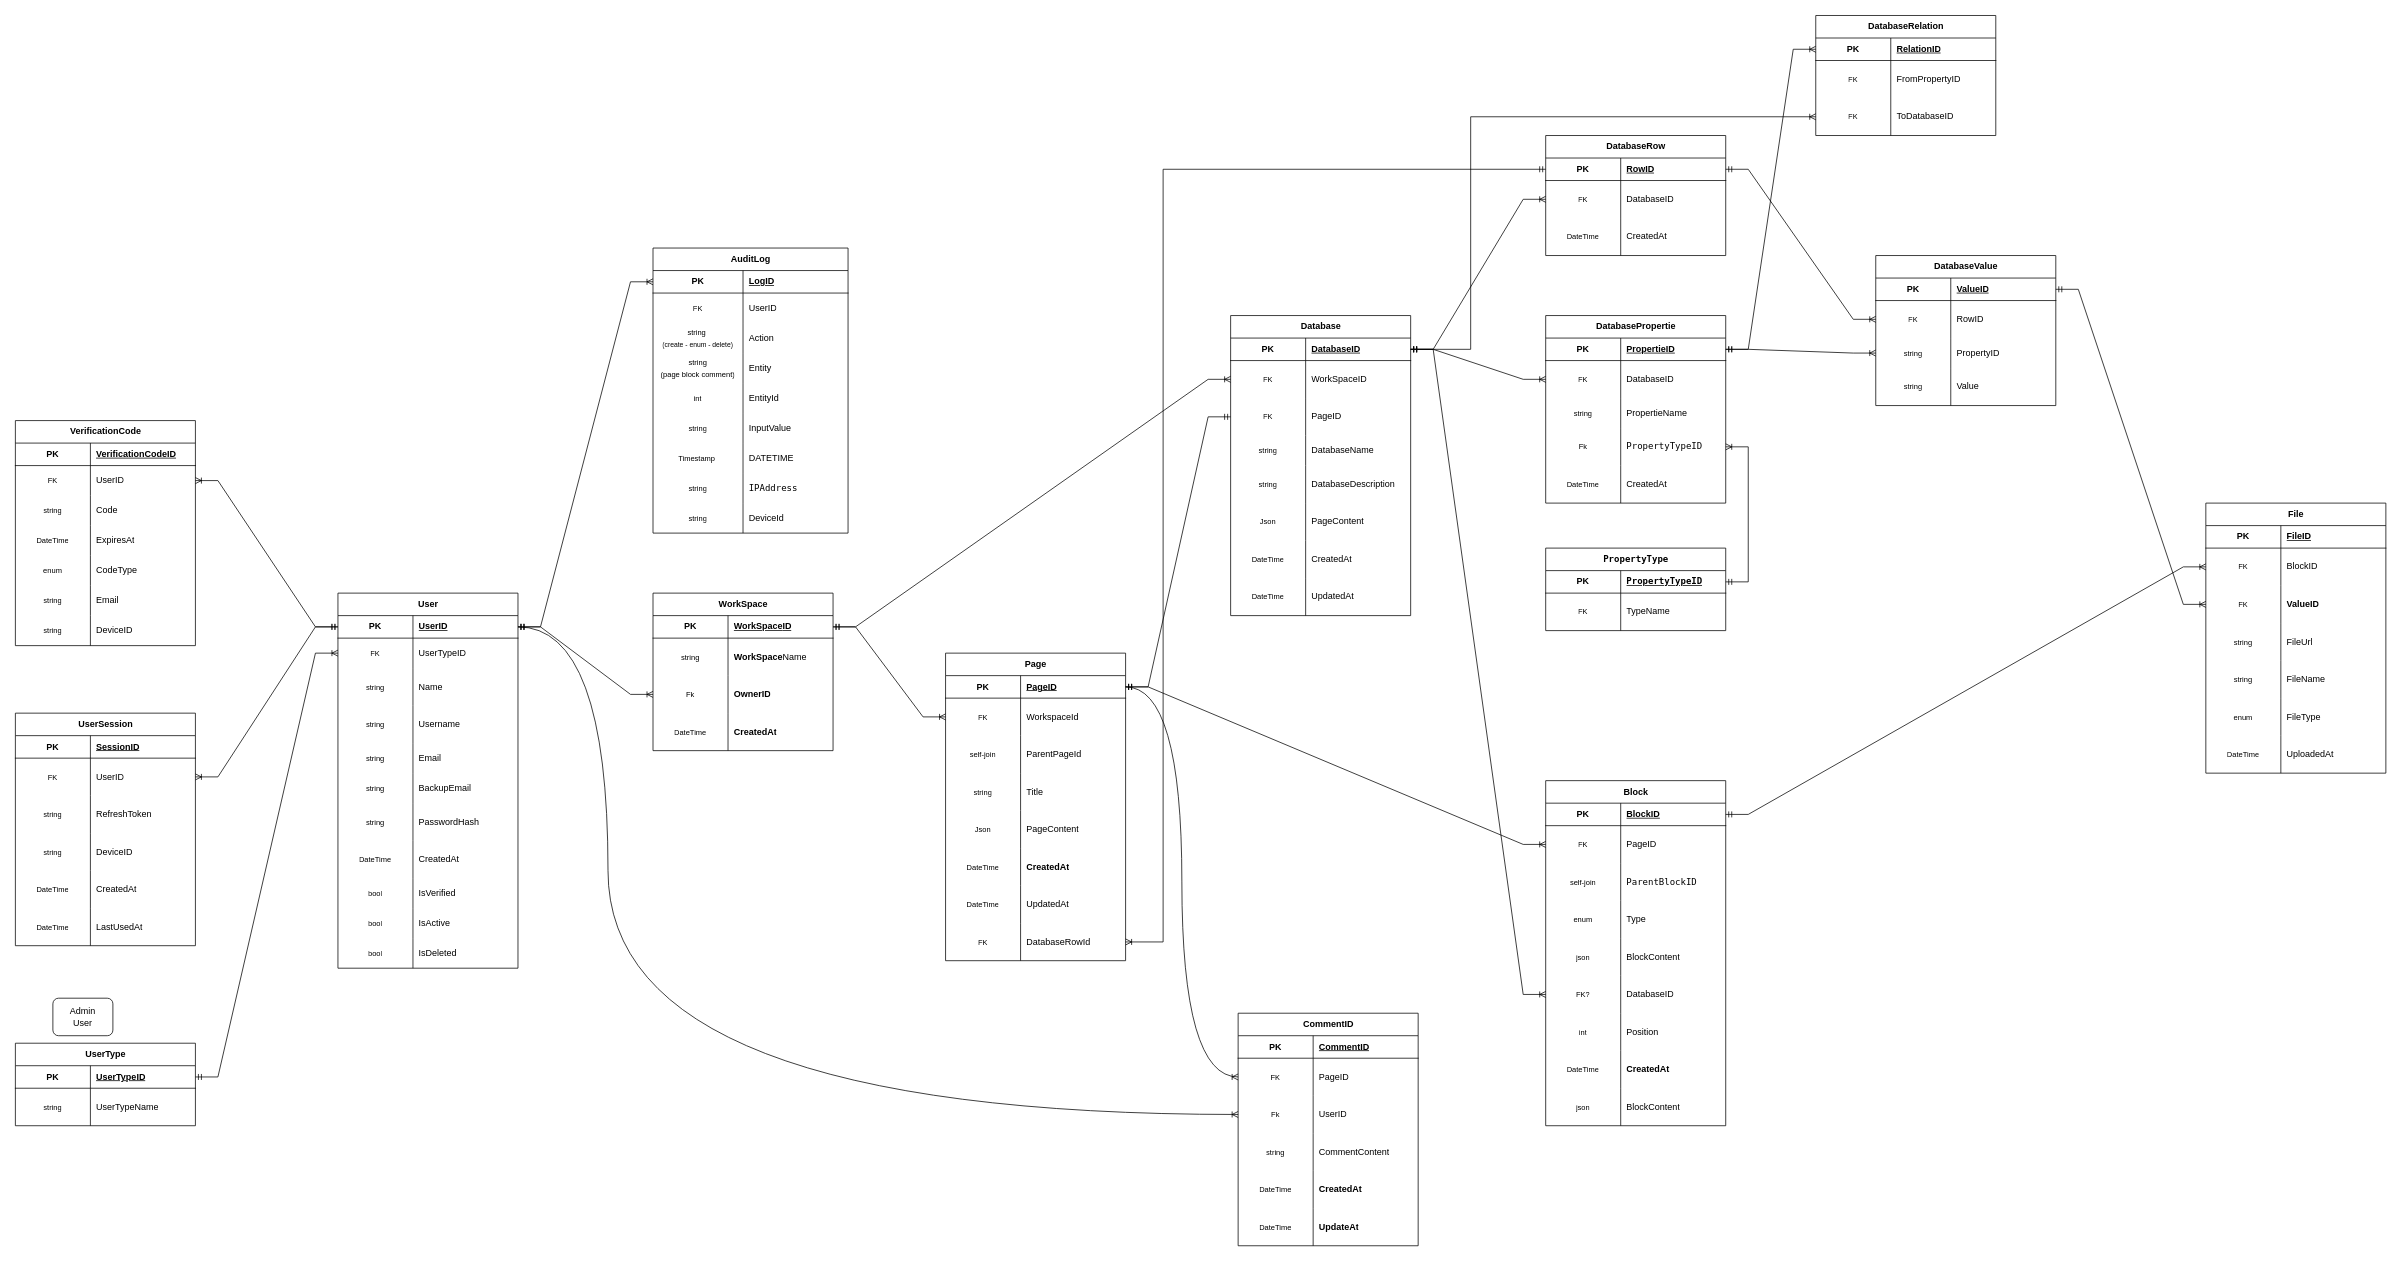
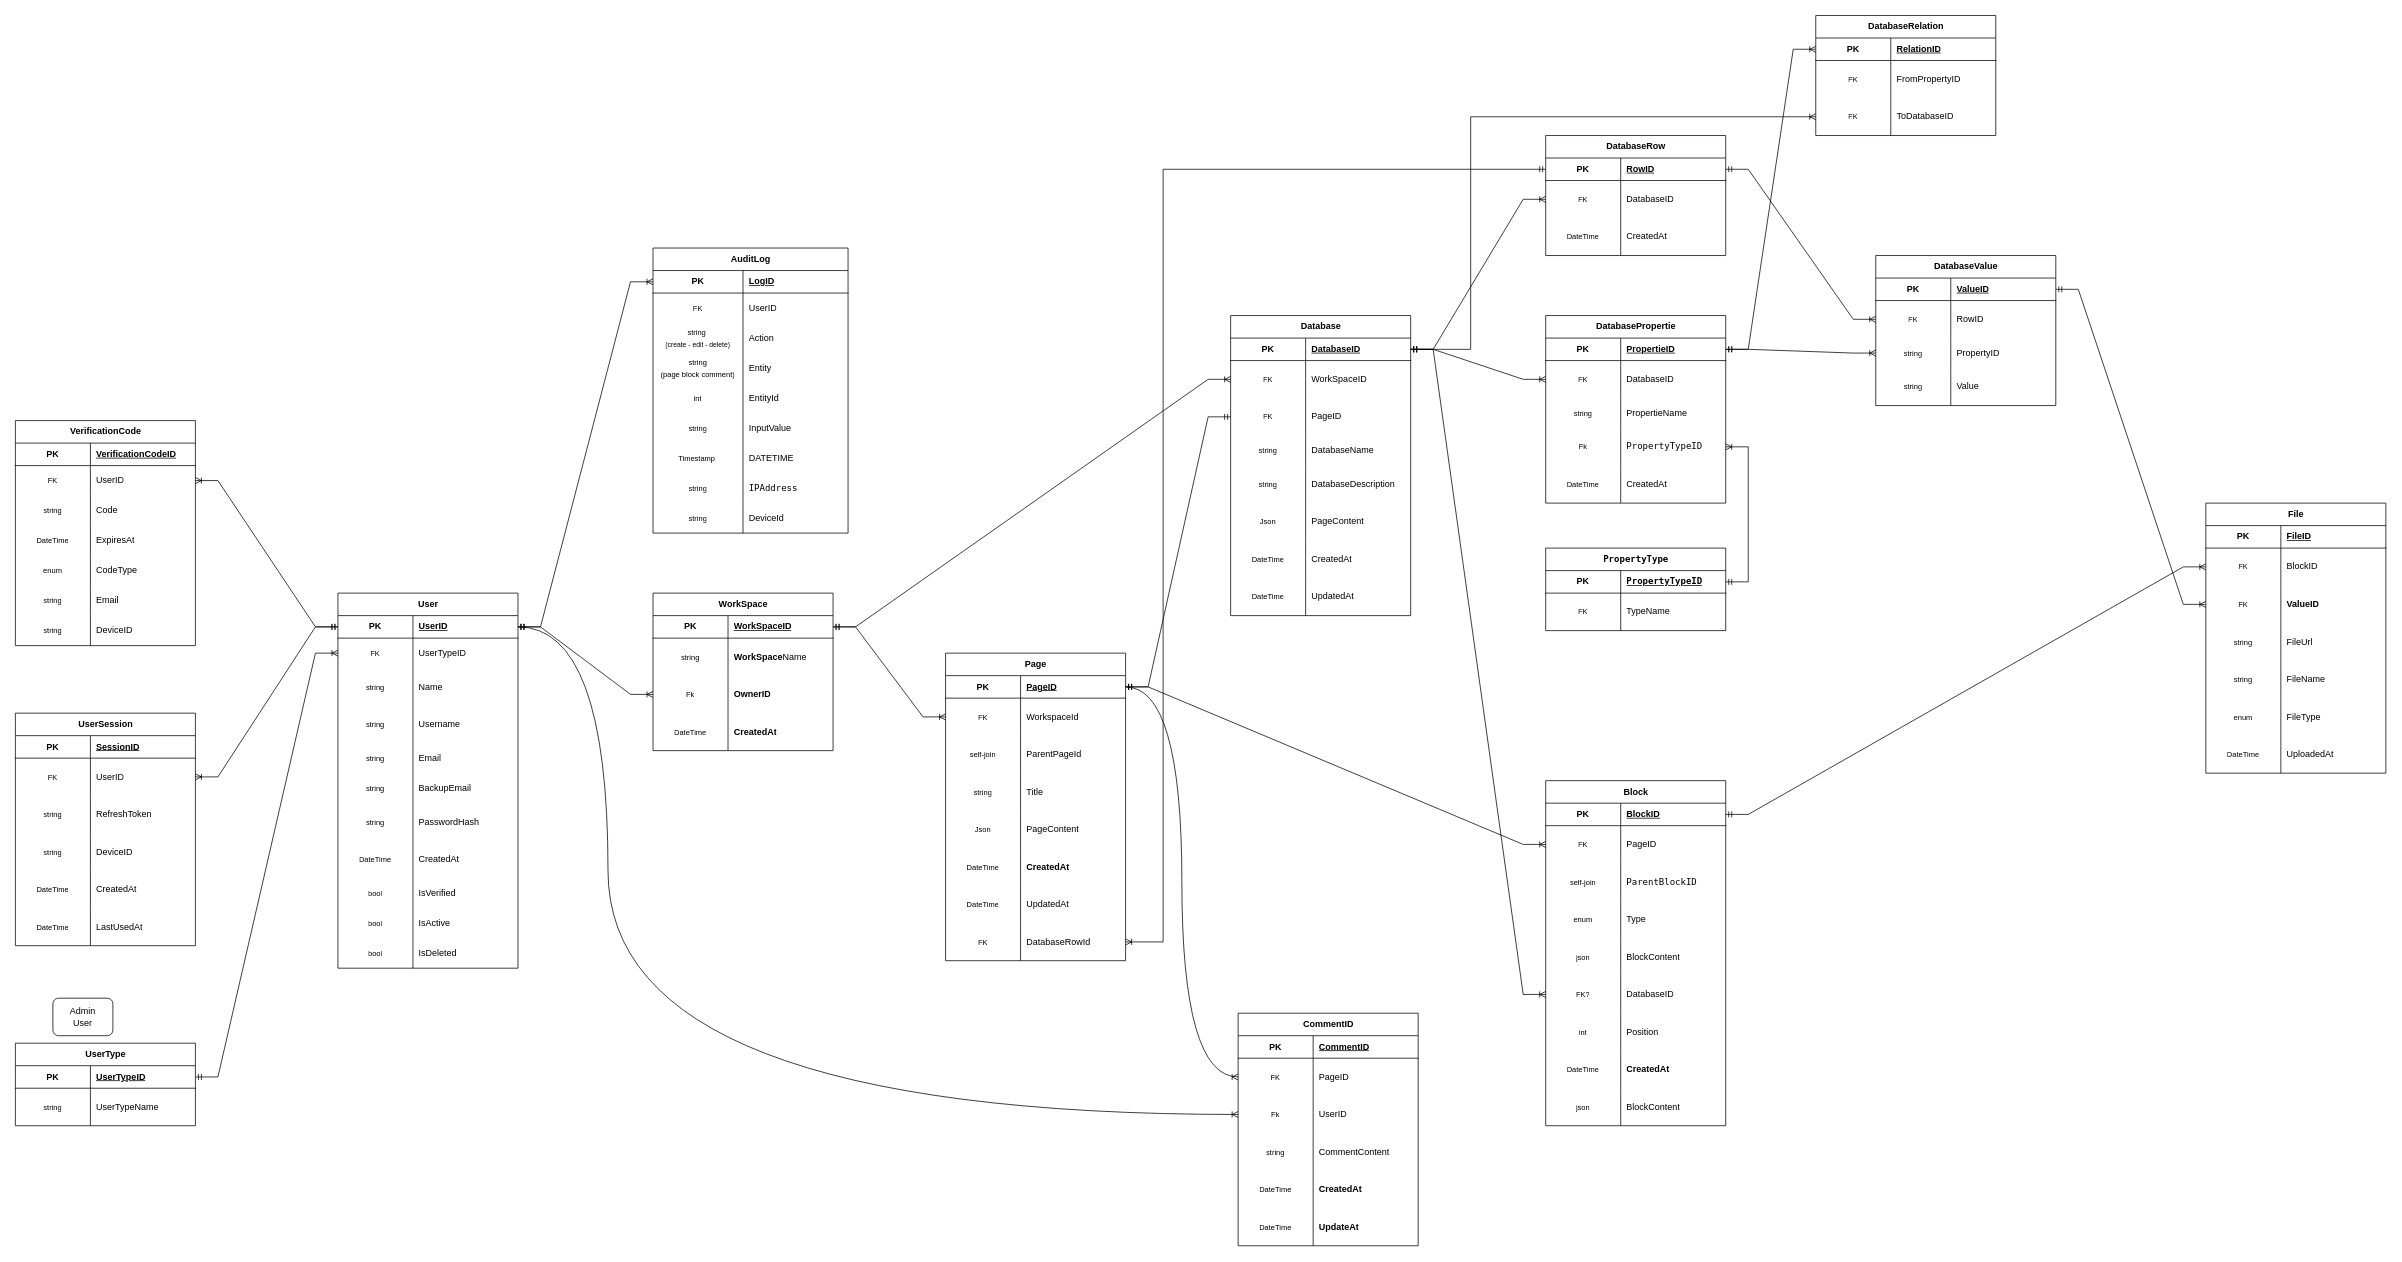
(698, 338) -> (698, 338)
